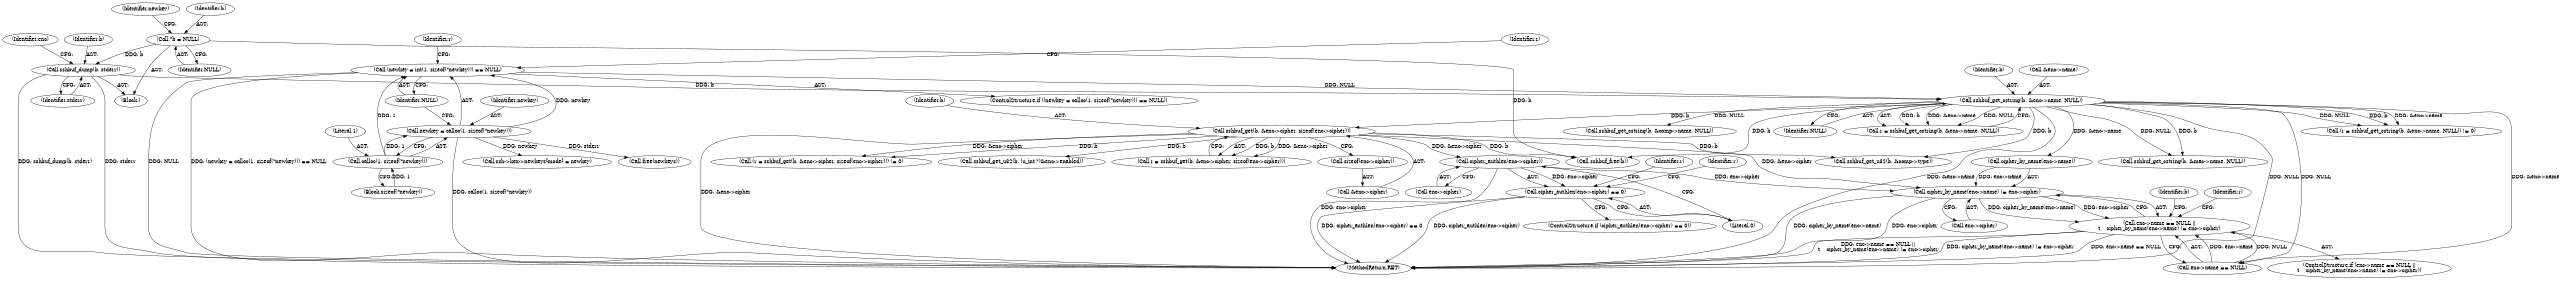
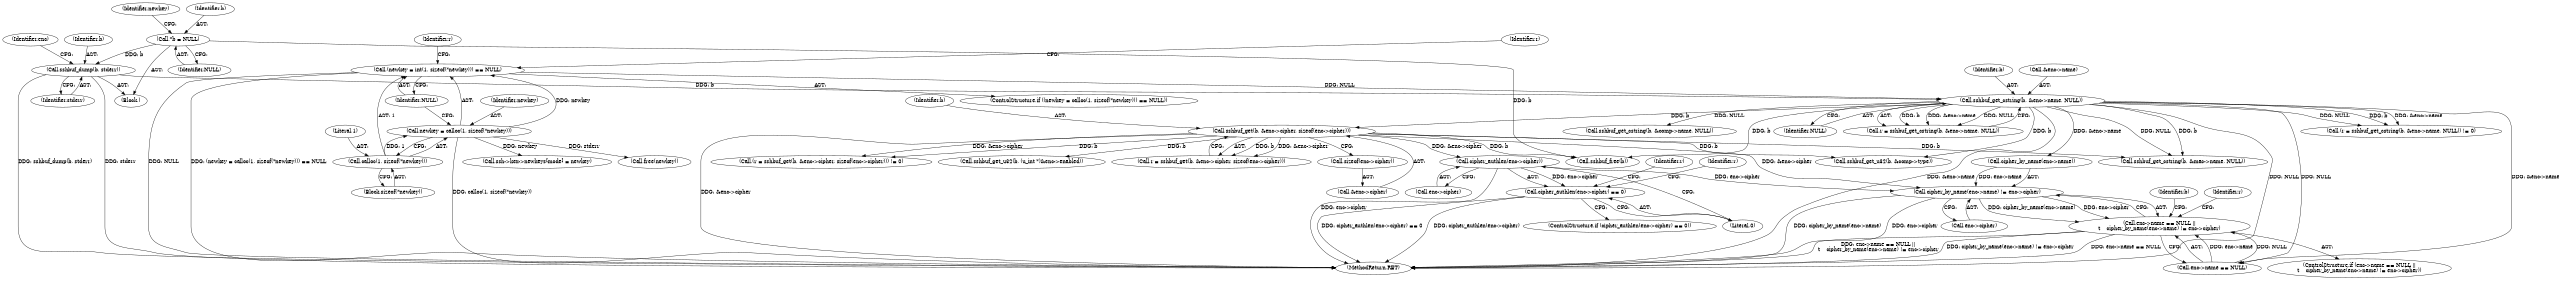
(387, 116) -> (387, 116)
none -> (1745, 144)
(654, 162) -> (654, 162)
(401, 177) -> (401, 177)
